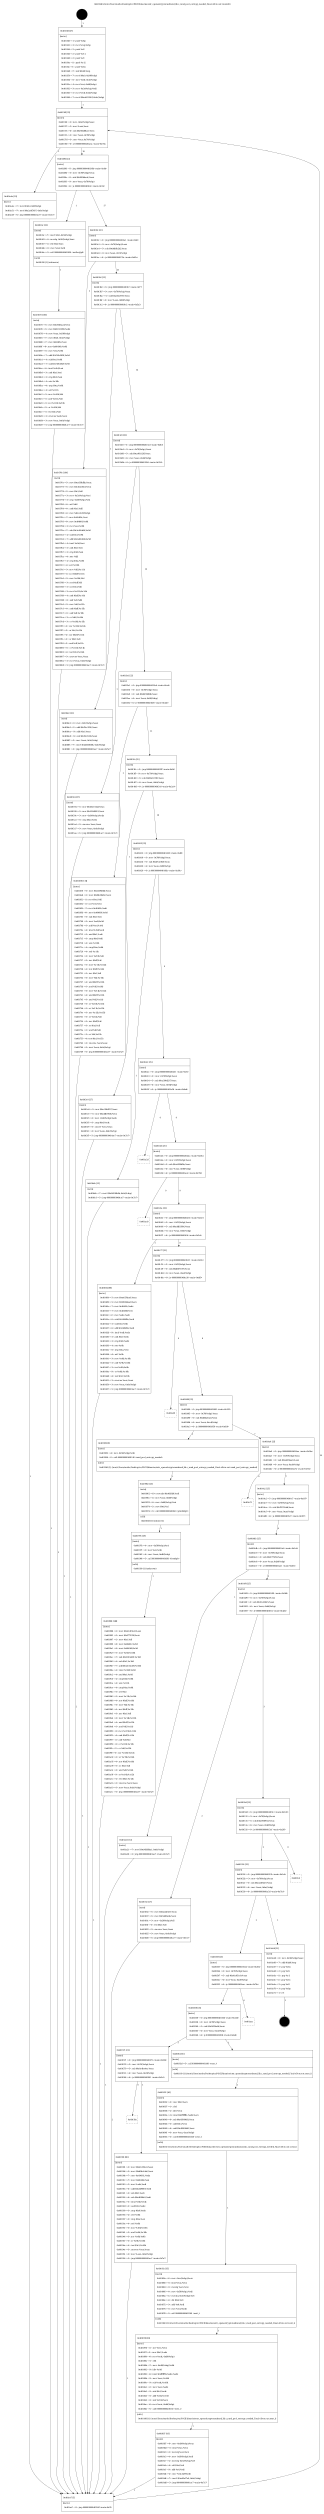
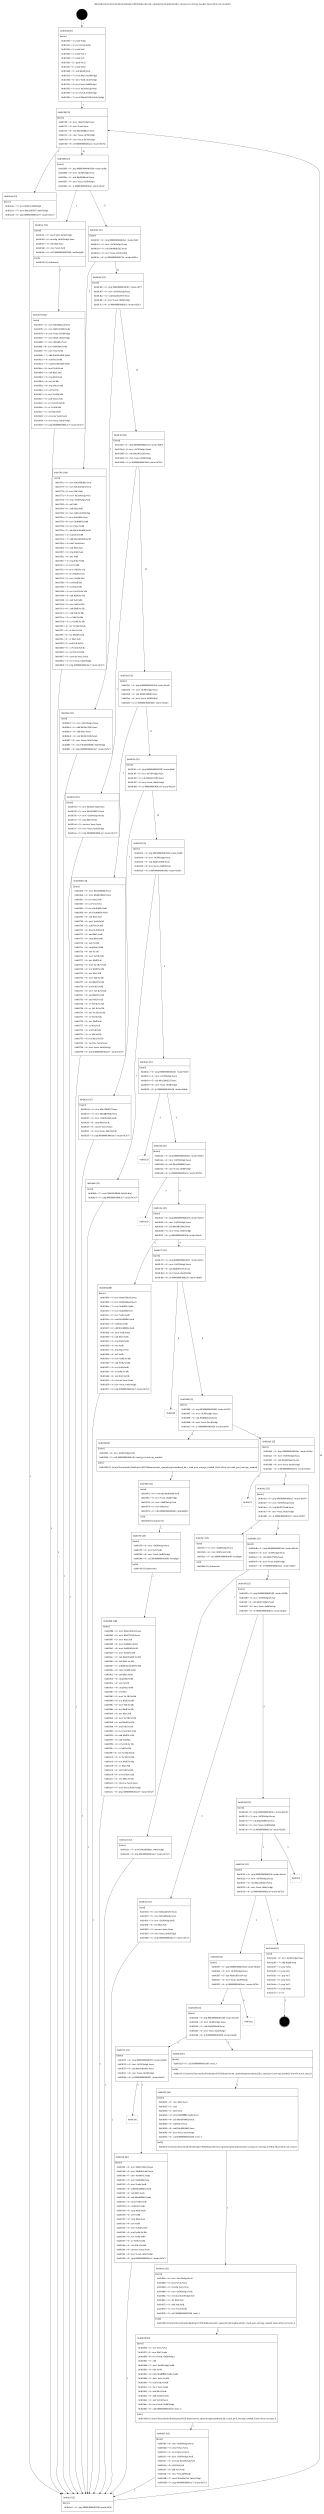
none -> (219, 1552)
